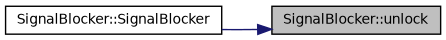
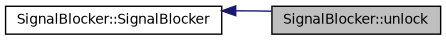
(240, 30) -> (254, 11)
